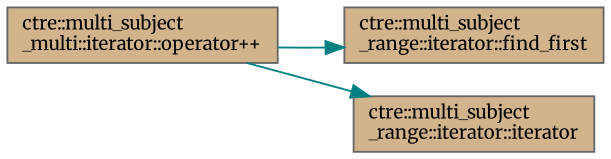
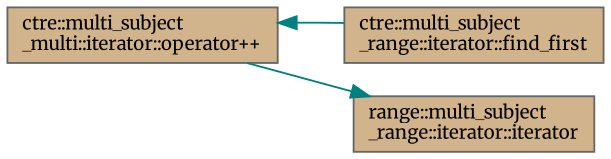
(302, 48) -> (321, 23)
(474, 124) -> (474, 124)
